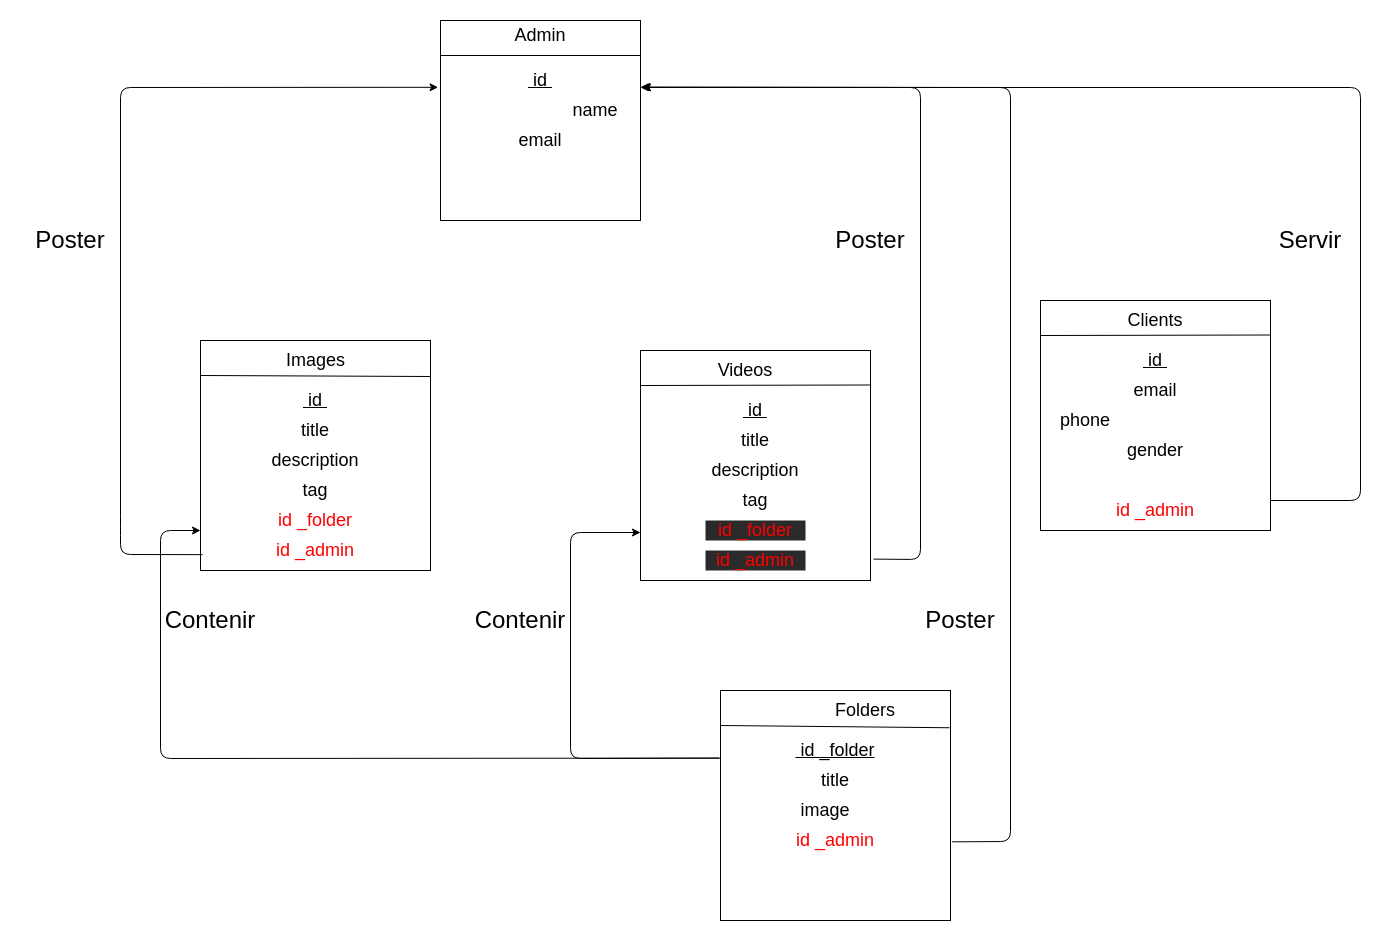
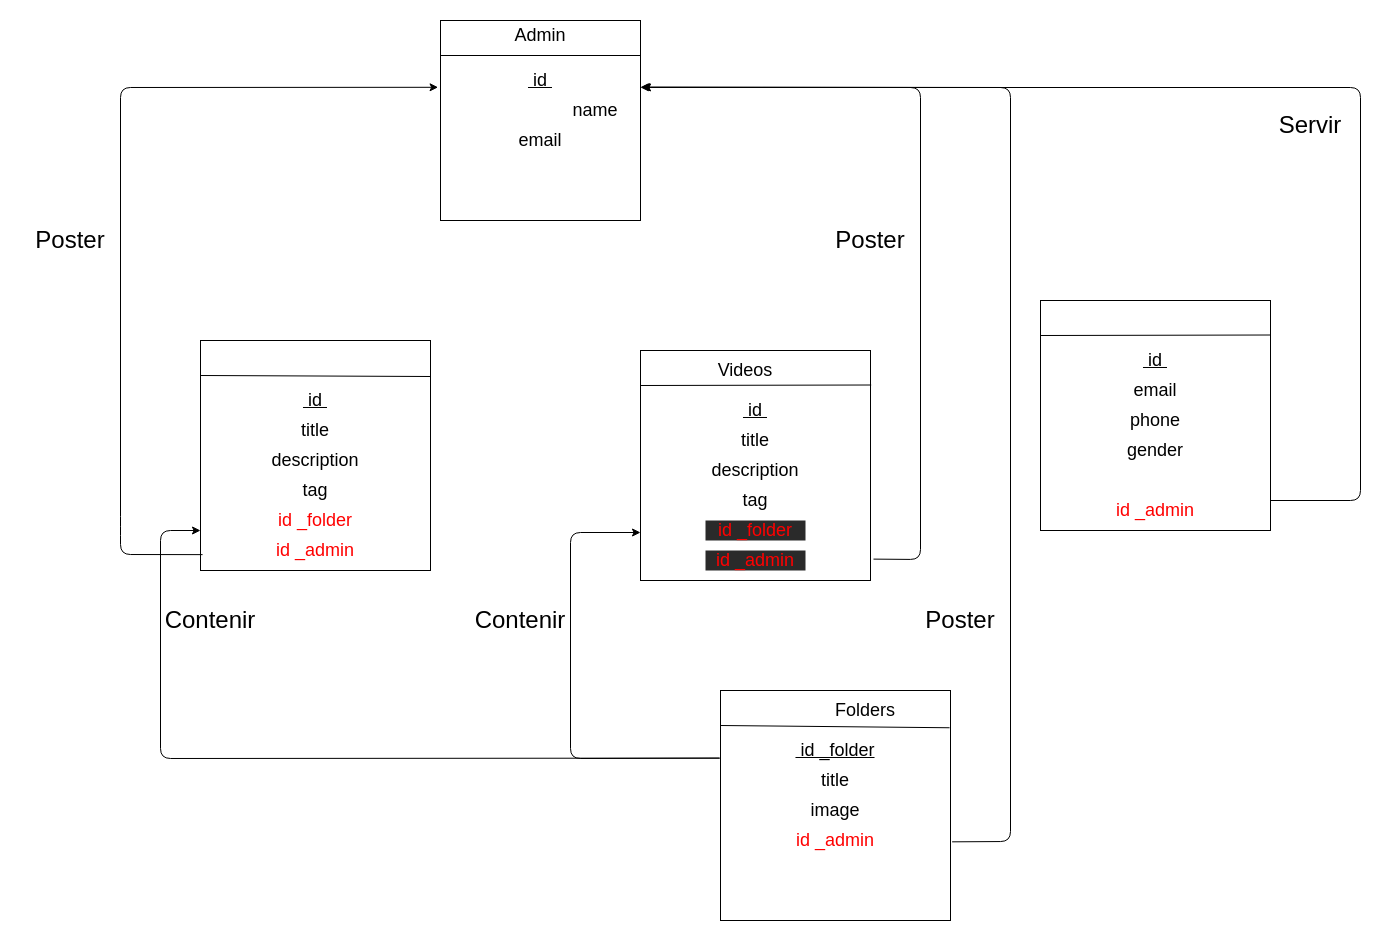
(1311, 241) -> (1311, 126)
(1156, 321) -> none
(316, 361) -> none
(1086, 421) -> (1156, 421)
(826, 811) -> (836, 811)
